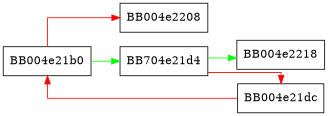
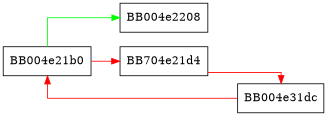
(65, 18) -> (65, 18)
(281, 55) -> none
(101, 61) -> (101, 61)
(281, 98) -> (281, 98)
